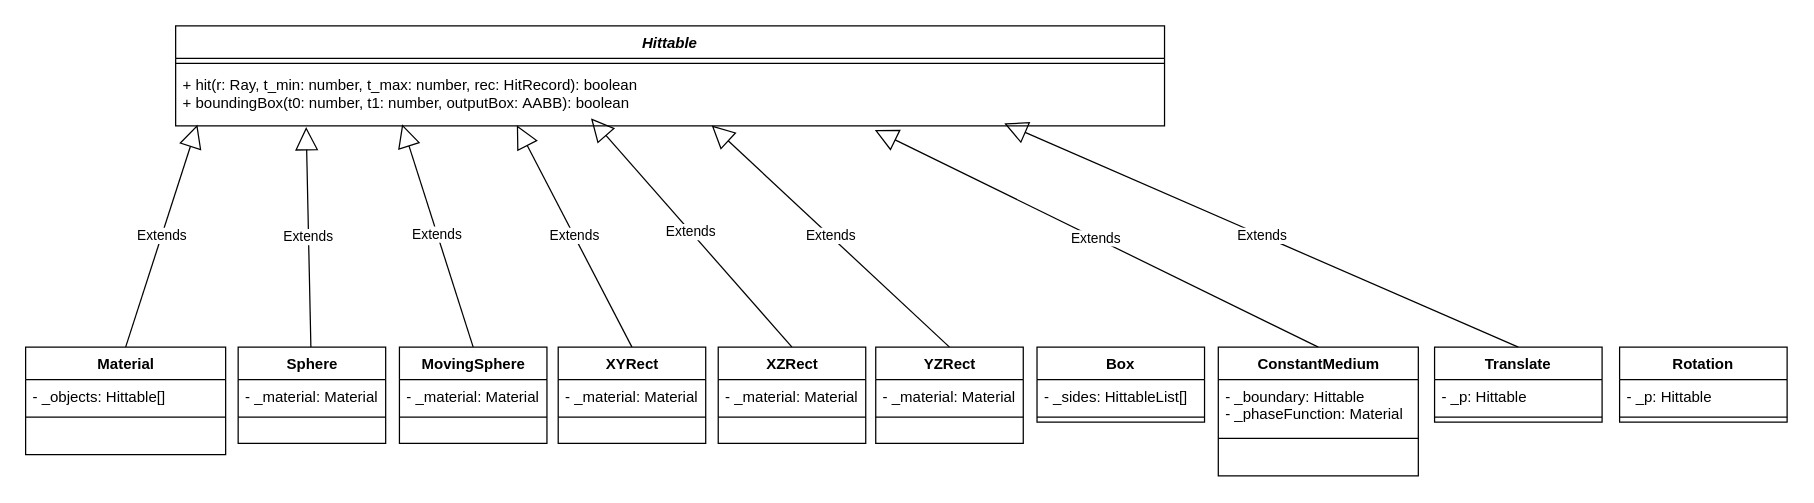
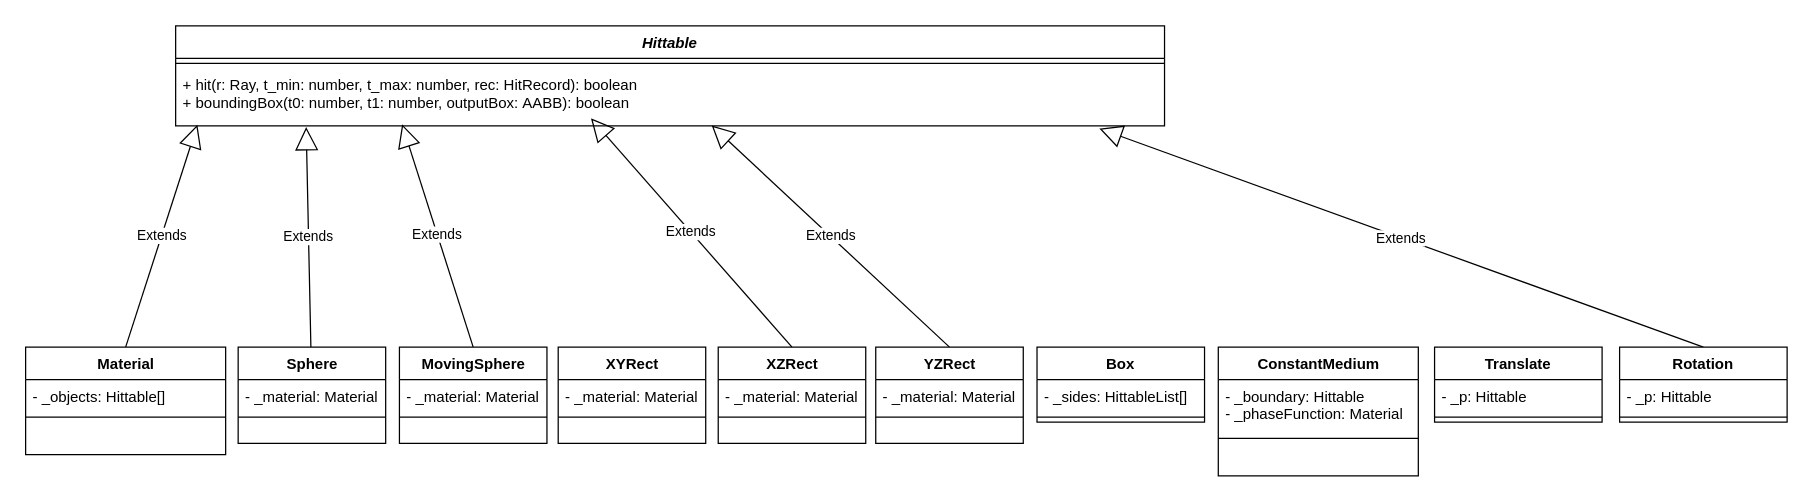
(1271, 239) -> none
none -> (1411, 241)
(1107, 243) -> none
(580, 246) -> none
